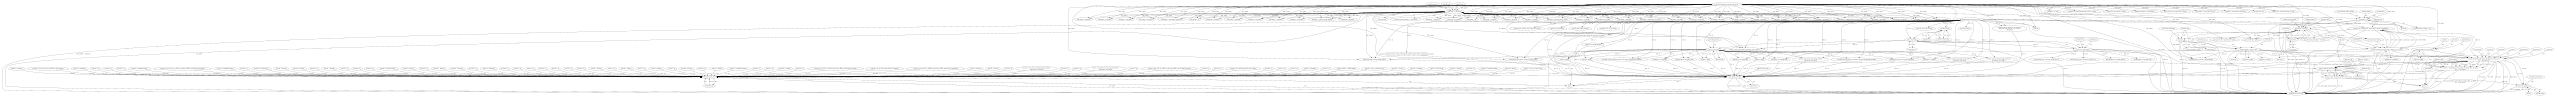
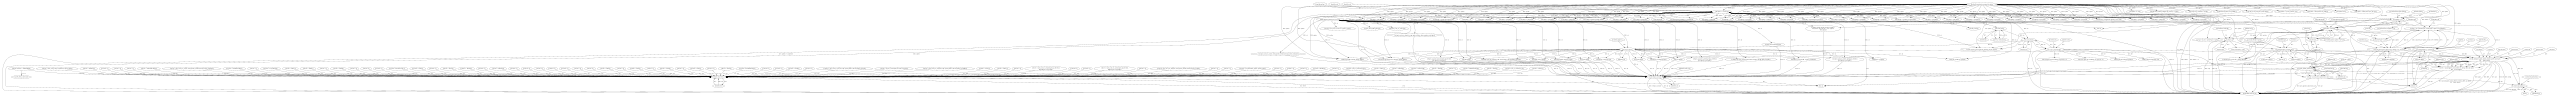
(1761, 21) -> (21, 72)
none -> (1783, 51)
